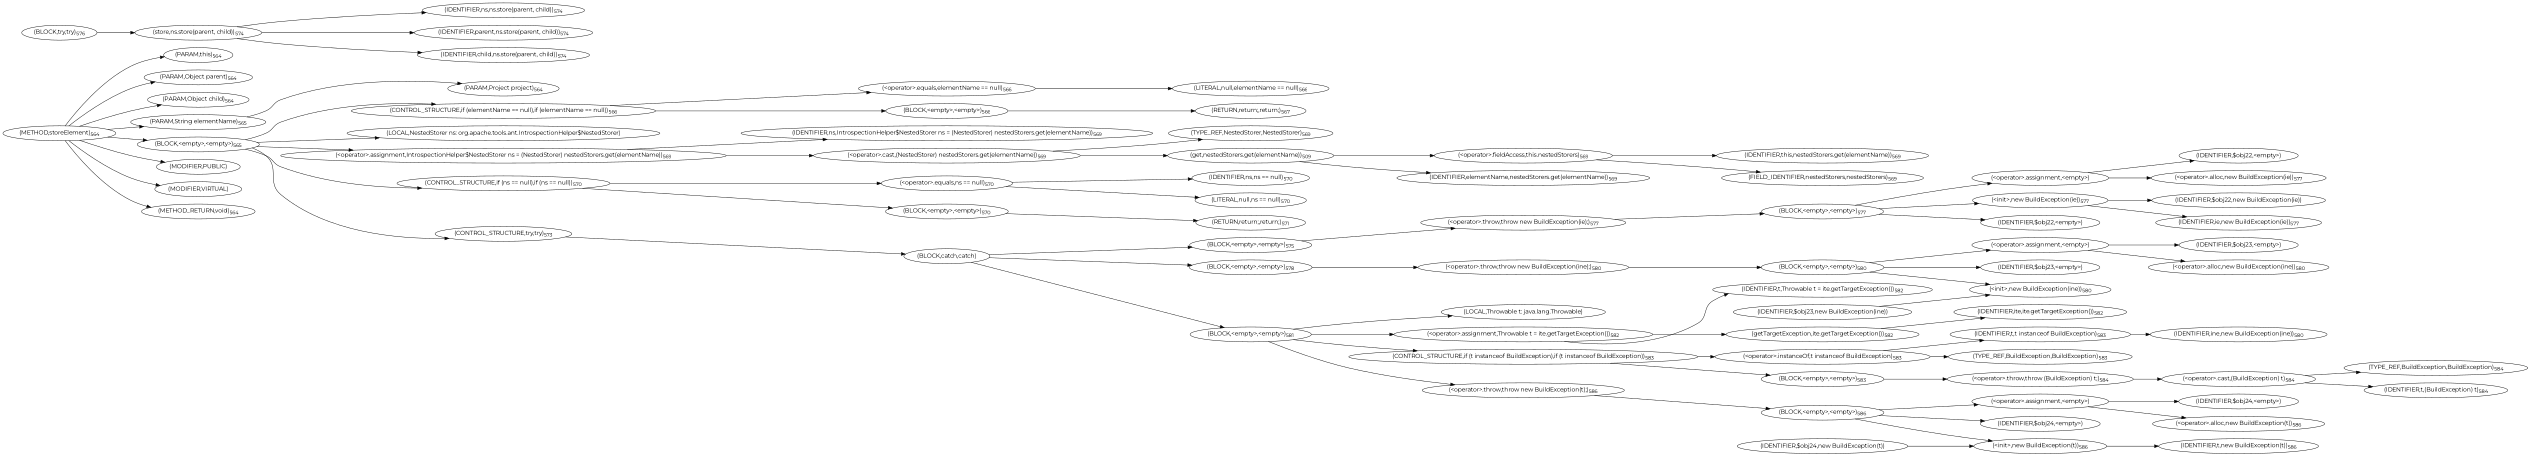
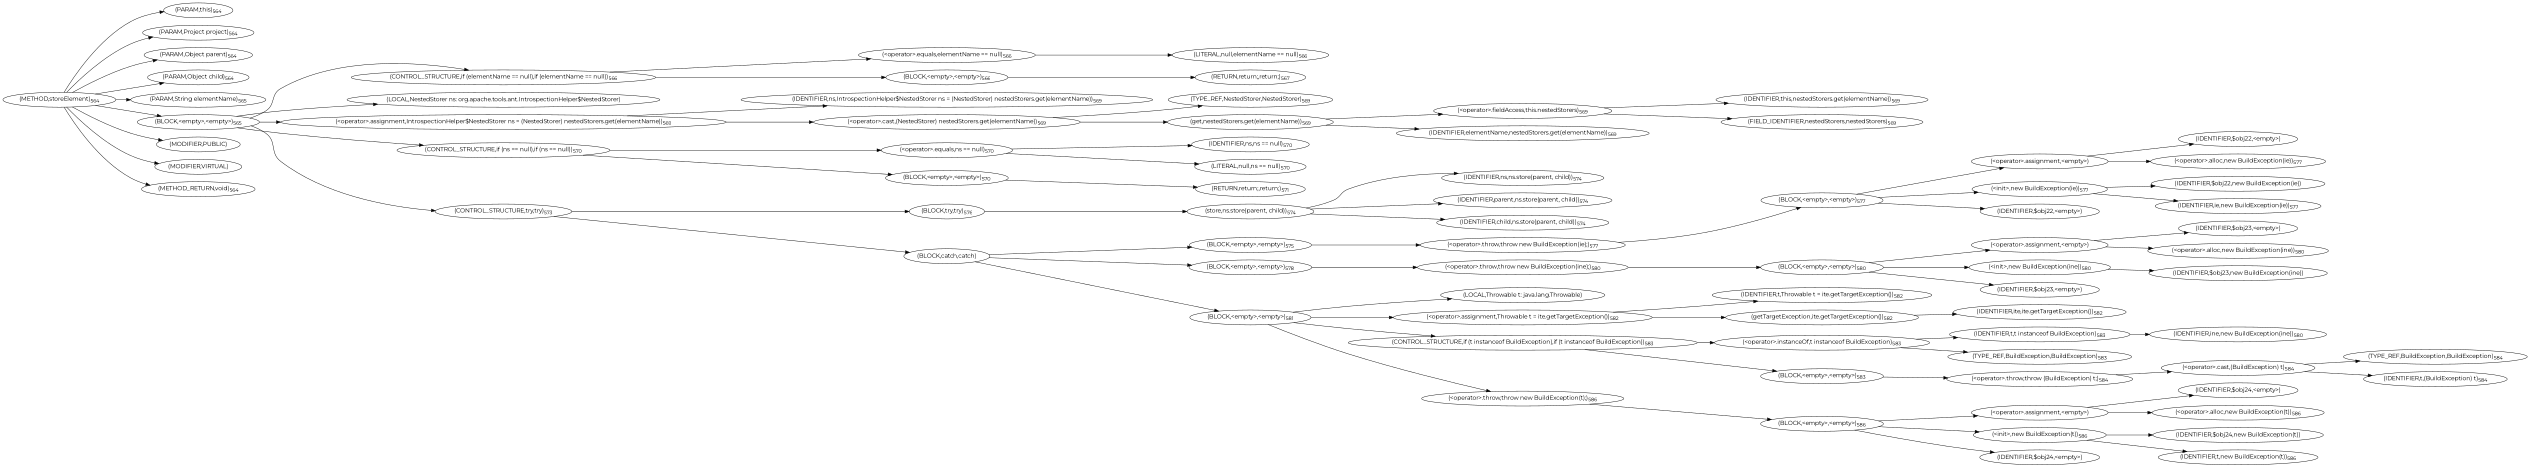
(349, 84) -> (104, 60)
(1307, 155) -> (1307, 121)
none -> (738, 211)
(1933, 301) -> (2129, 270)
(1939, 446) -> (2127, 435)
